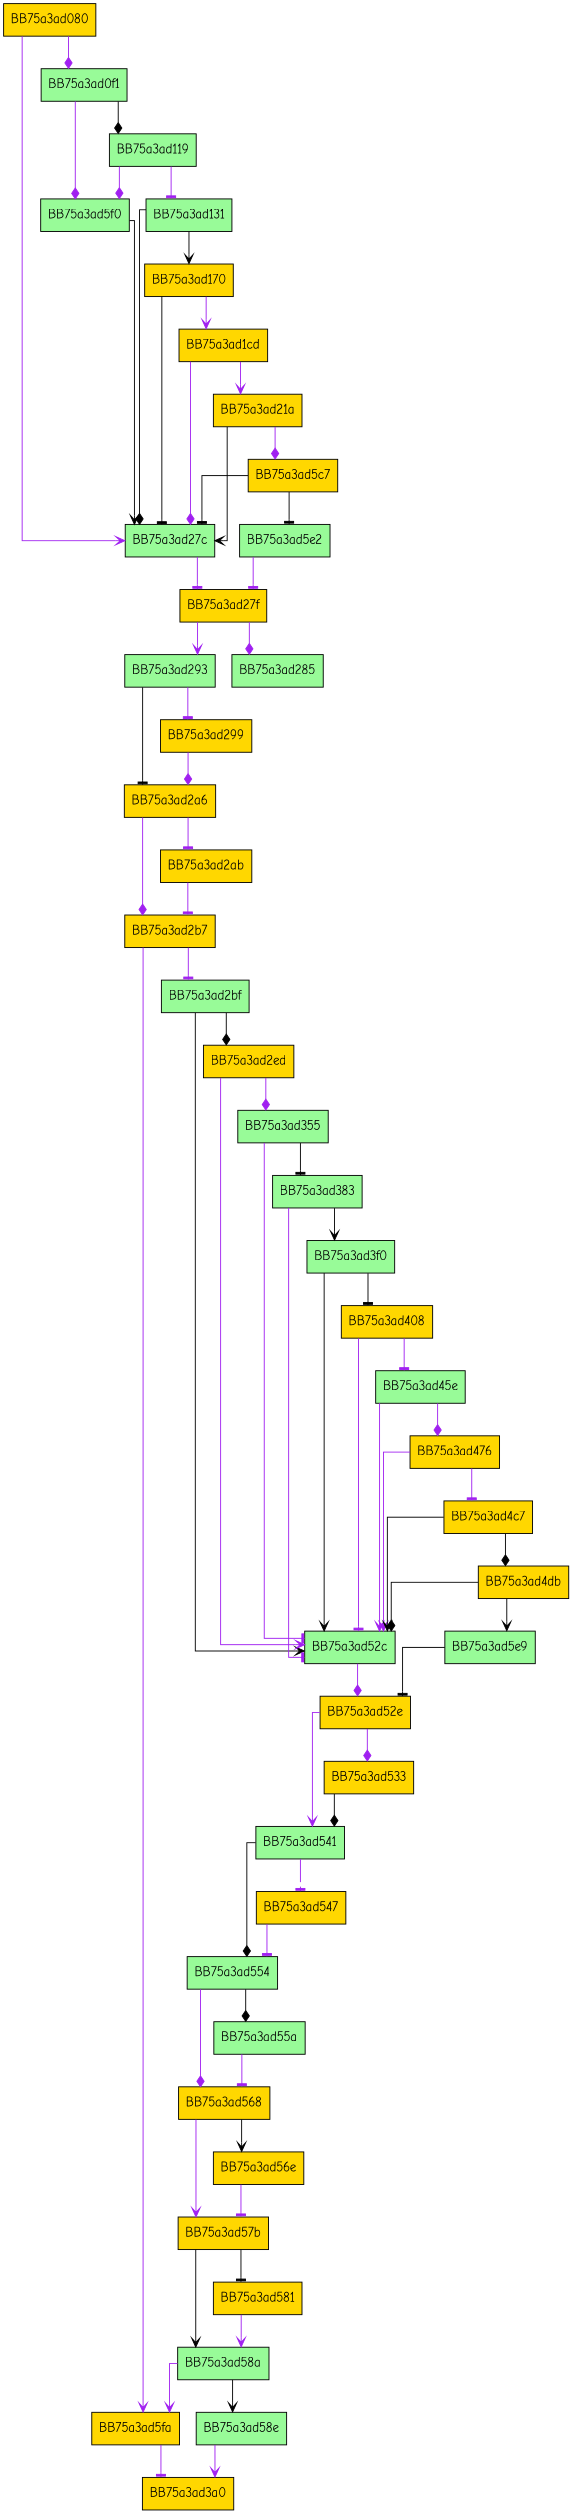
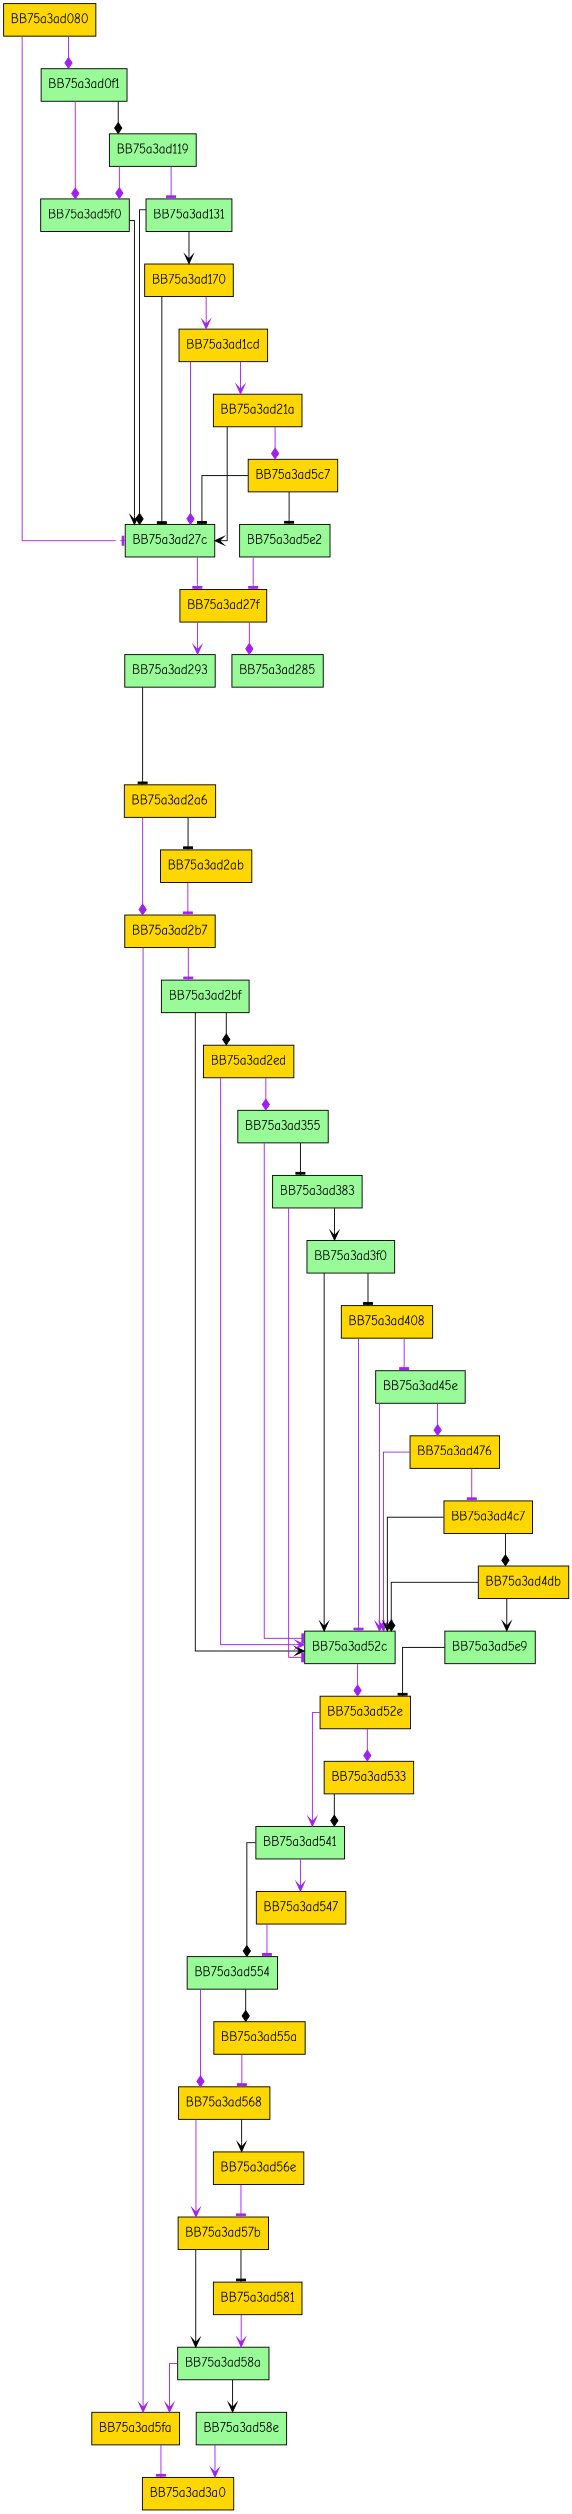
(22, 335) -> (22, 335)
(206, 736) -> none
(188, 831) -> (188, 831)
(300, 1871) -> (300, 1871)
(259, 2038) -> (259, 2038)
